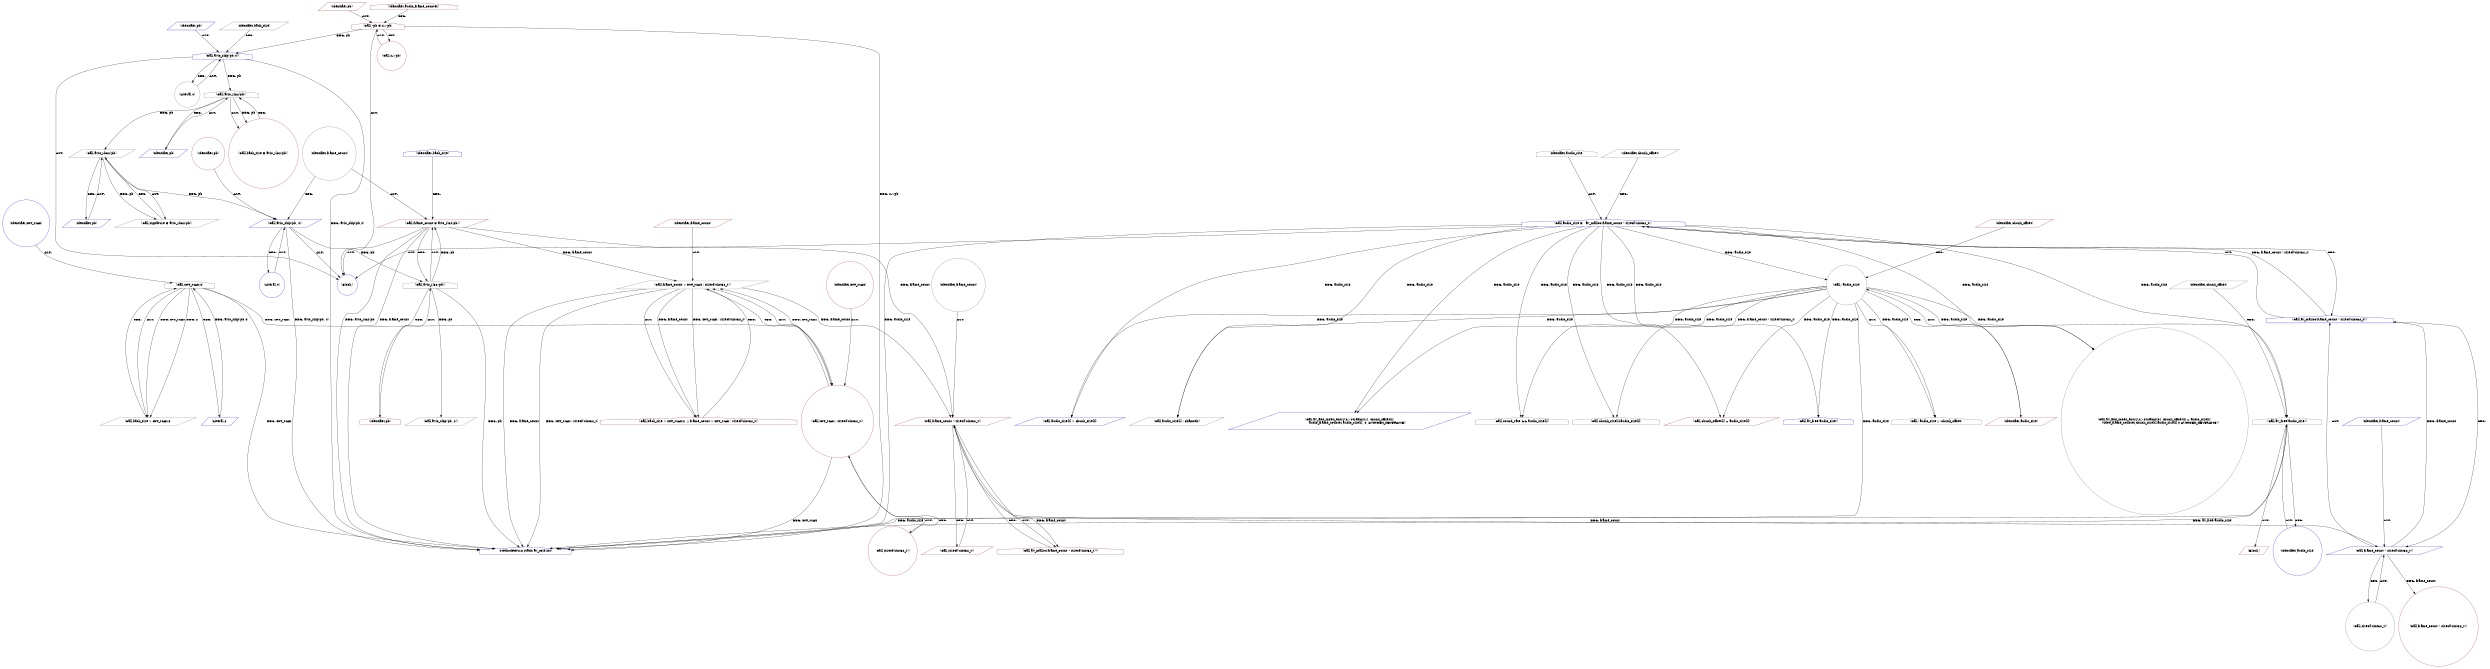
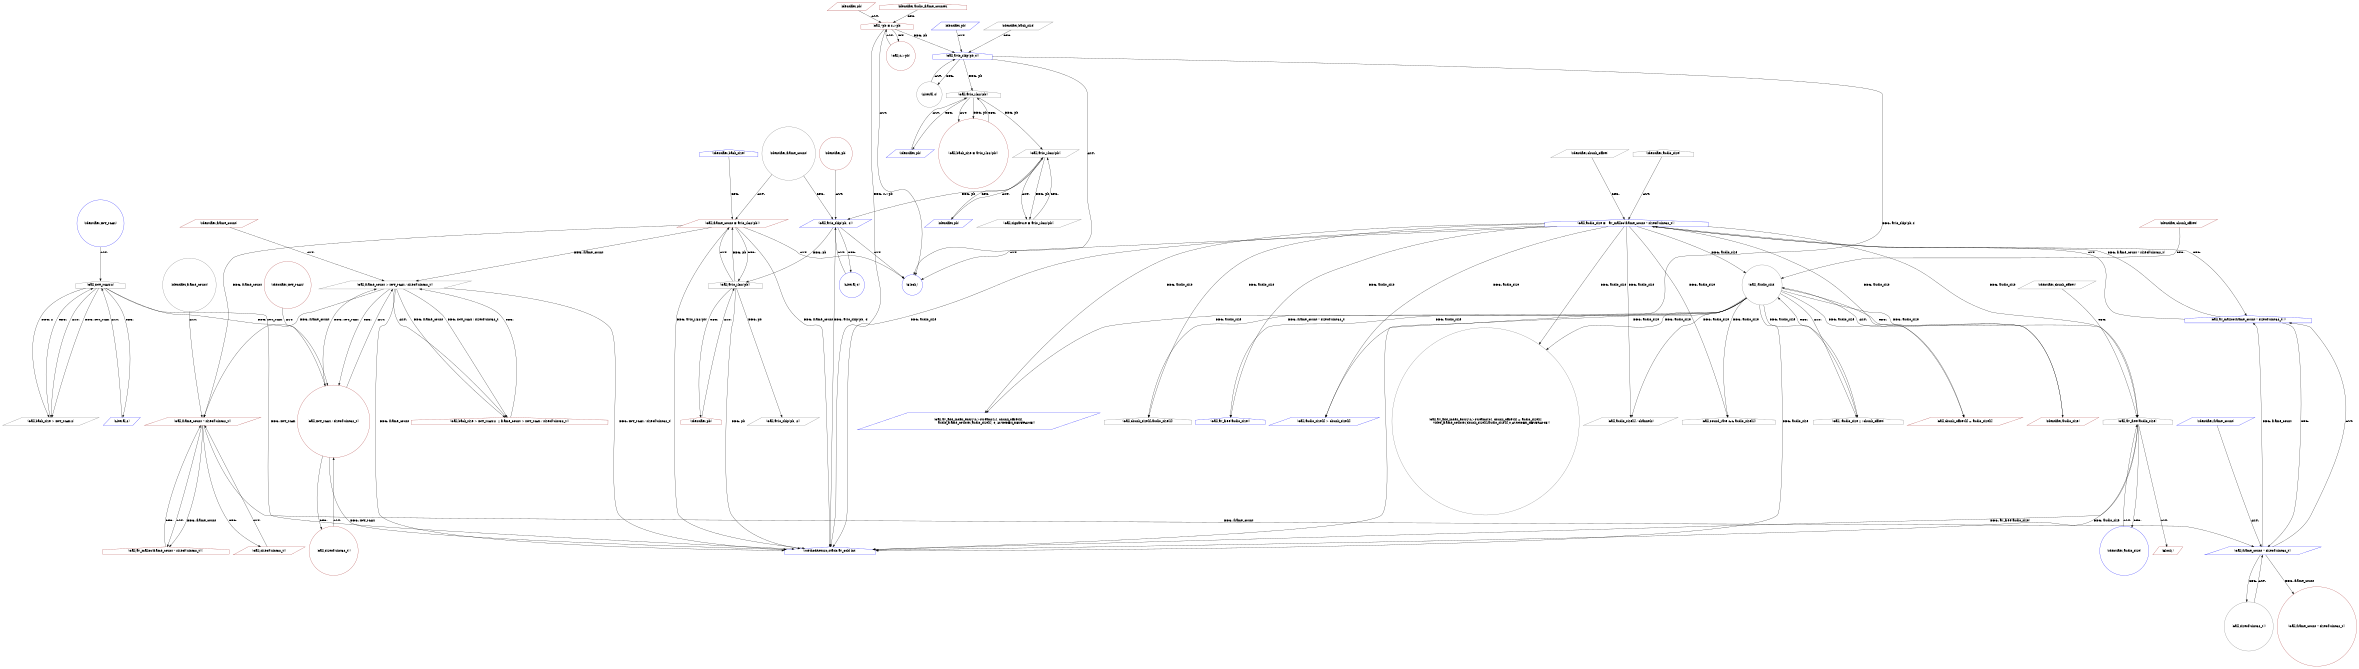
(232, 320) -> (116, 320)
none -> (1829, 350)
